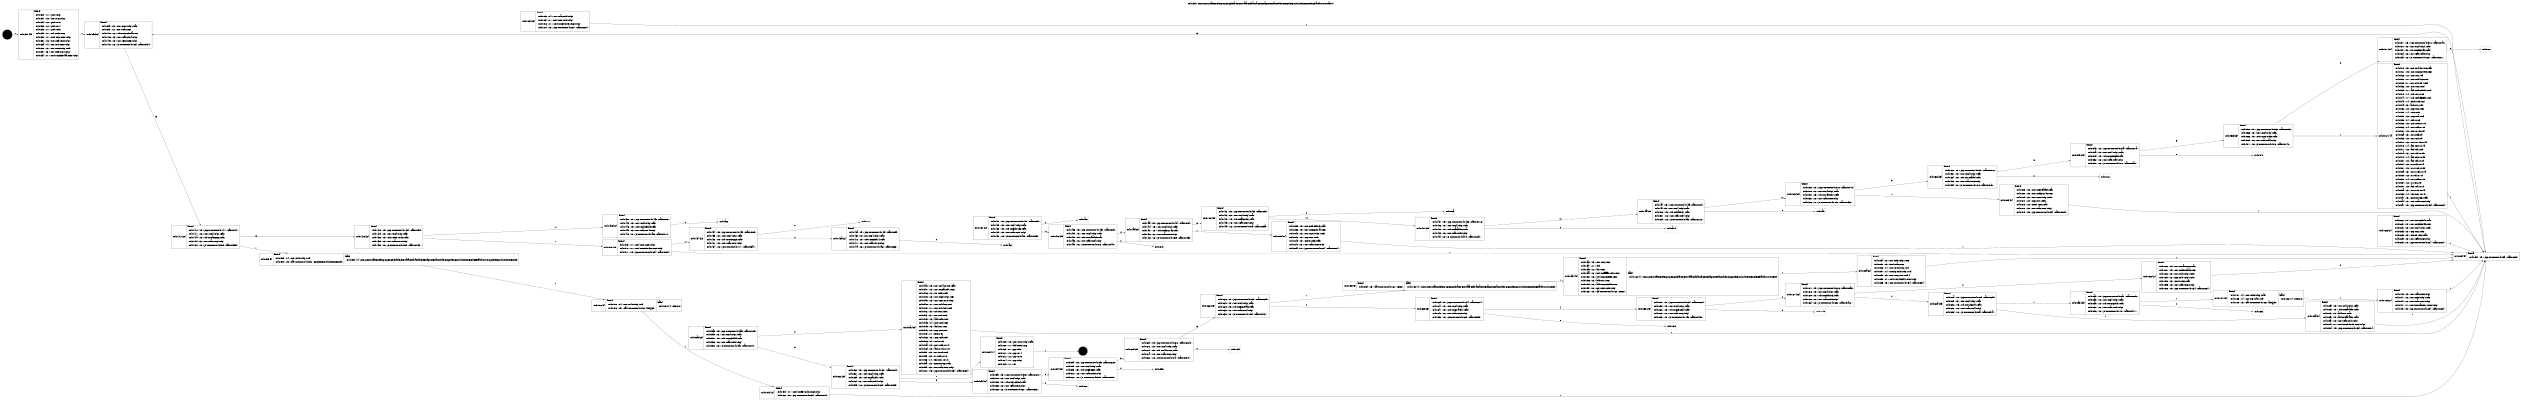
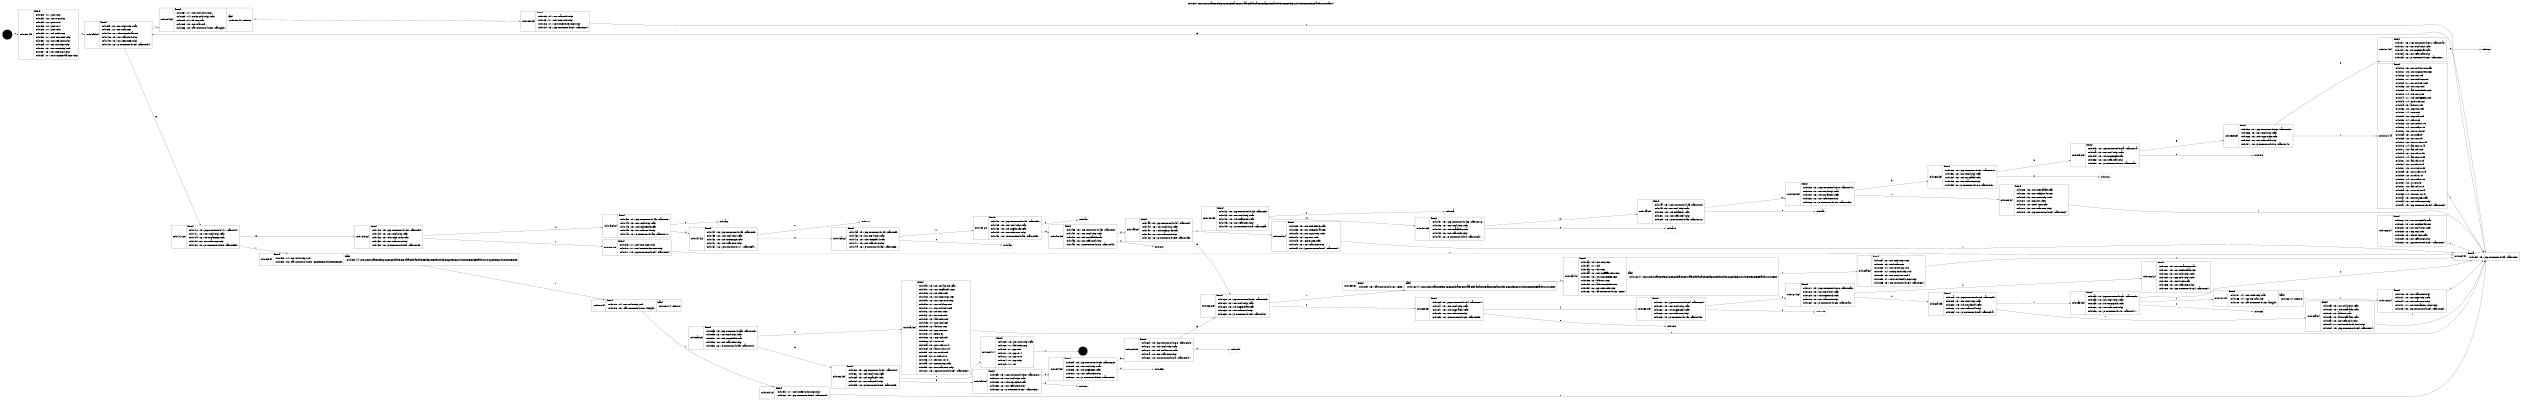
none -> (206, 20)
(1196, 224) -> (1214, 265)
none -> (935, 234)
(680, 243) -> (679, 232)
(2331, 269) -> (2304, 279)
